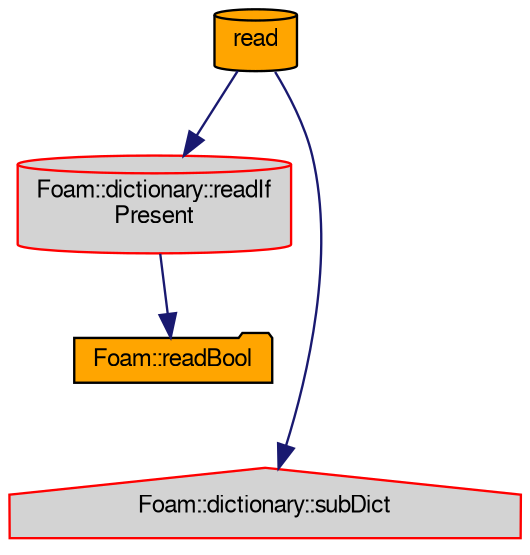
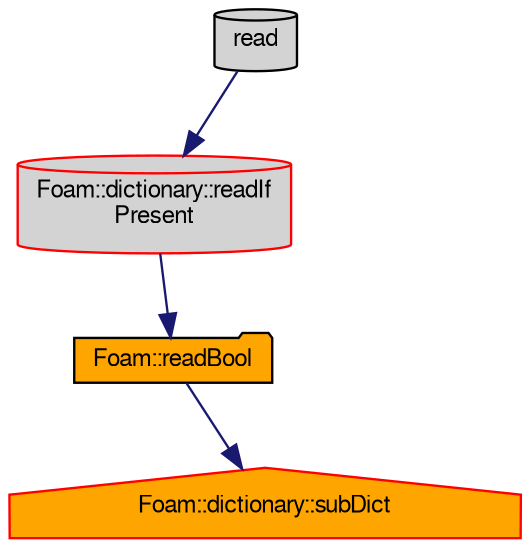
(256, 40) -> (256, 40)
(321, 256) -> (208, 416)
(265, 507) -> (265, 507)
